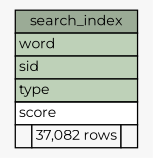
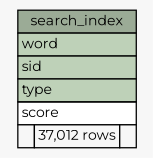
(76, 136) -> (77, 136)
